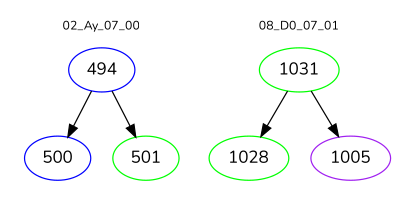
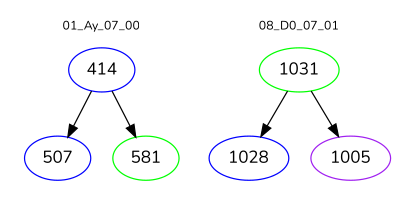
(102, 26) -> (102, 26)
(102, 70) -> (102, 70)
(58, 158) -> (58, 158)
(146, 158) -> (146, 158)
(249, 158) -> (249, 158)
